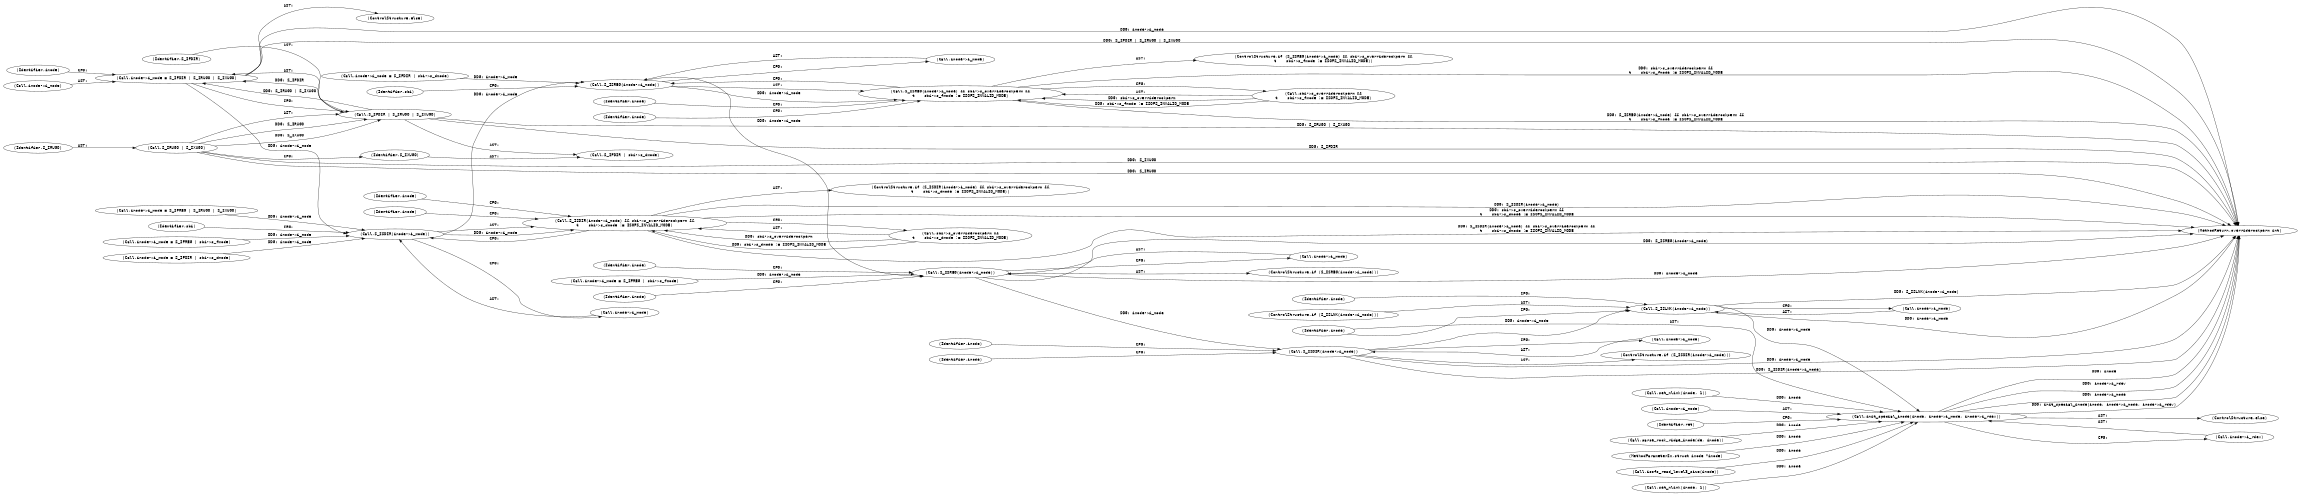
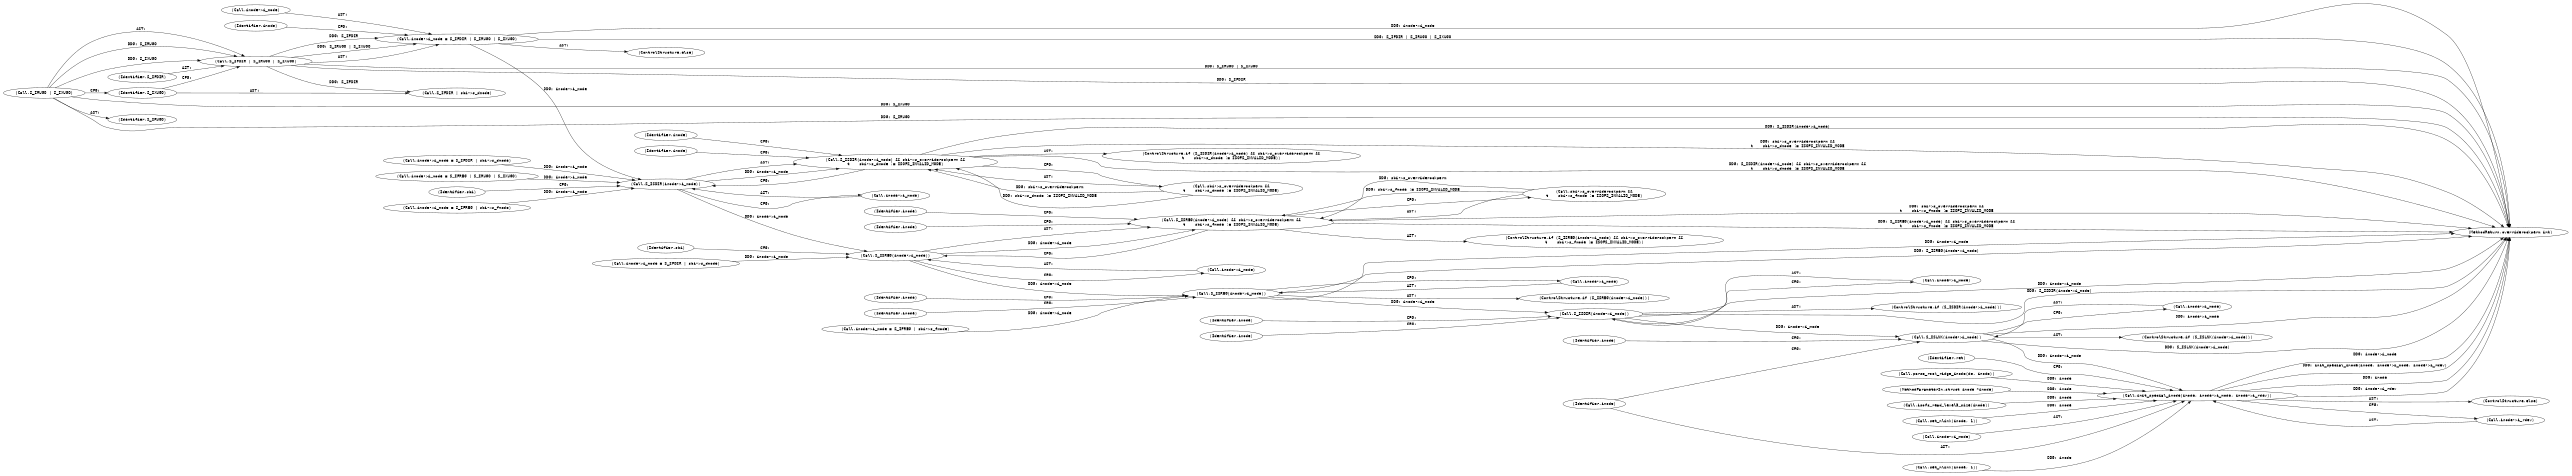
(267, 104) -> (200, 79)
(496, 145) -> (344, 82)
(103, 148) -> (84, 113)
(1505, 305) -> (2057, 337)
